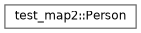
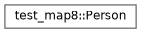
(71, 17) -> (71, 17)
